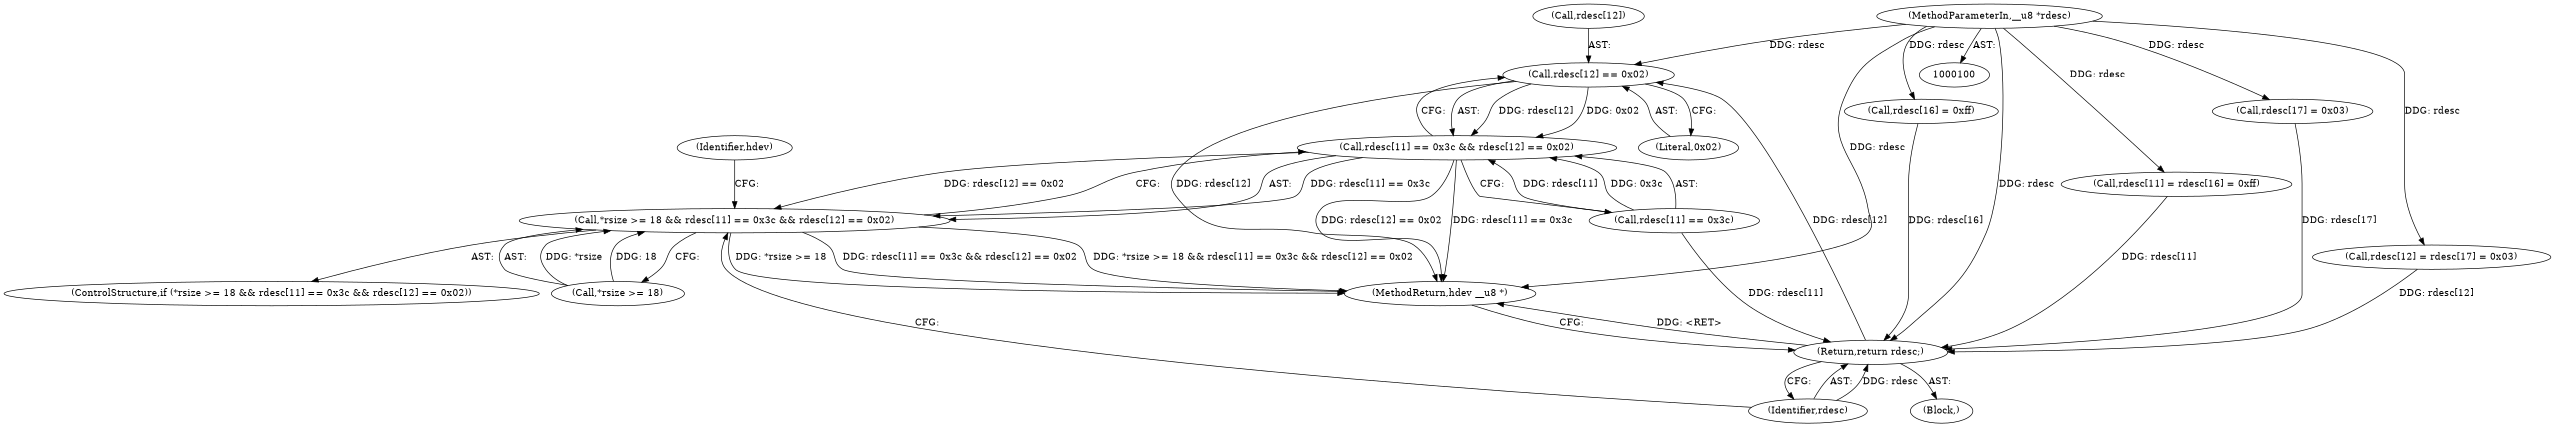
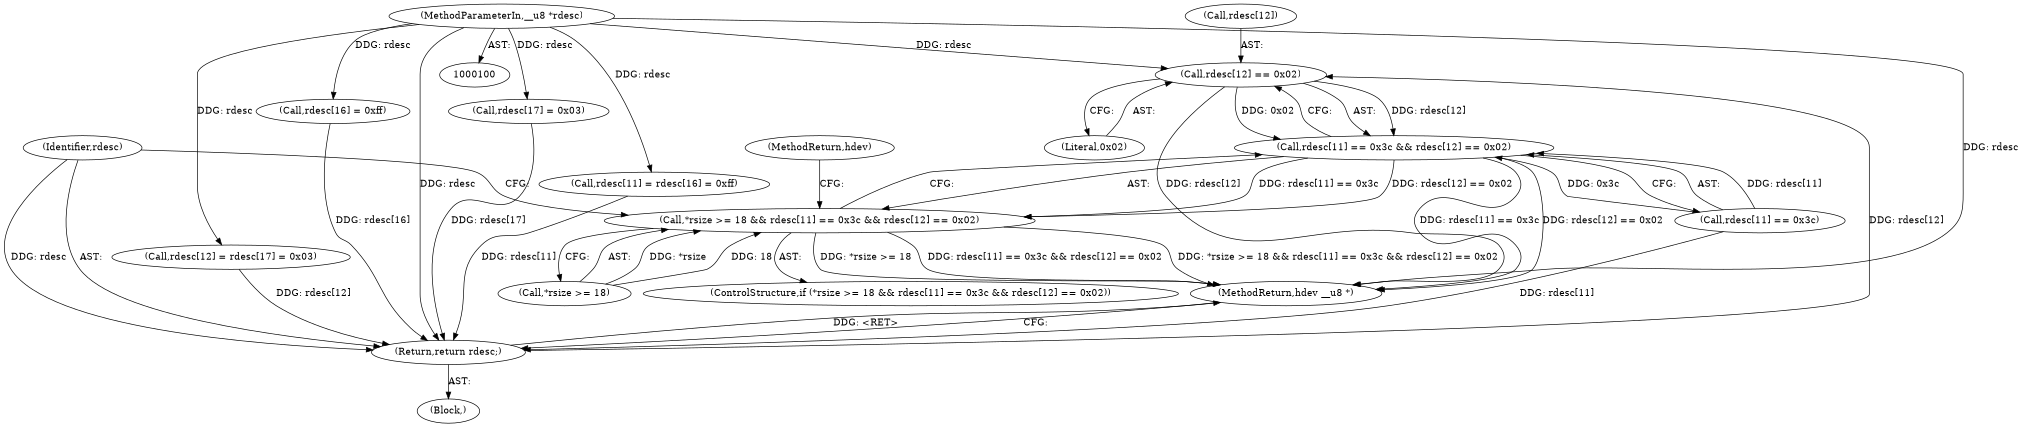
(735, 148) -> (820, 148)
(1795, 371) -> none
